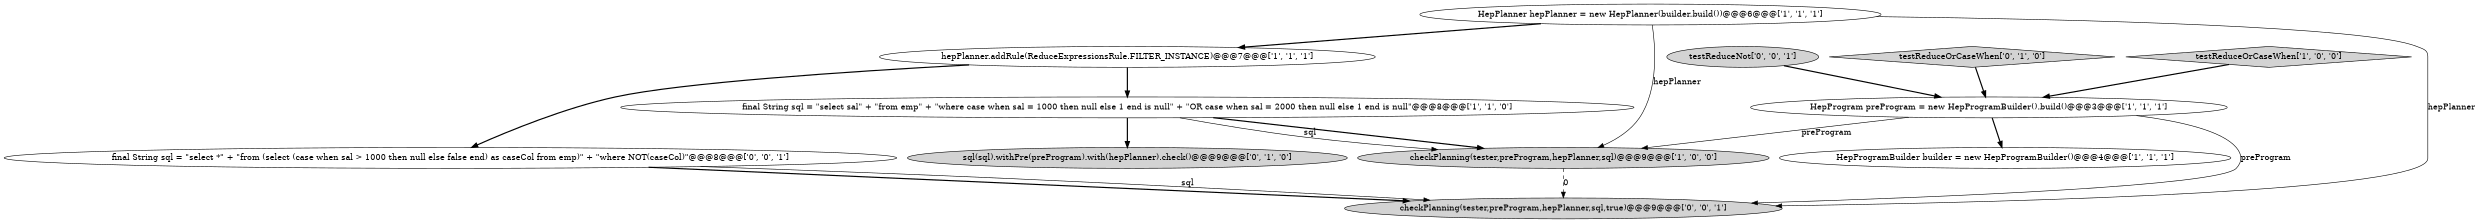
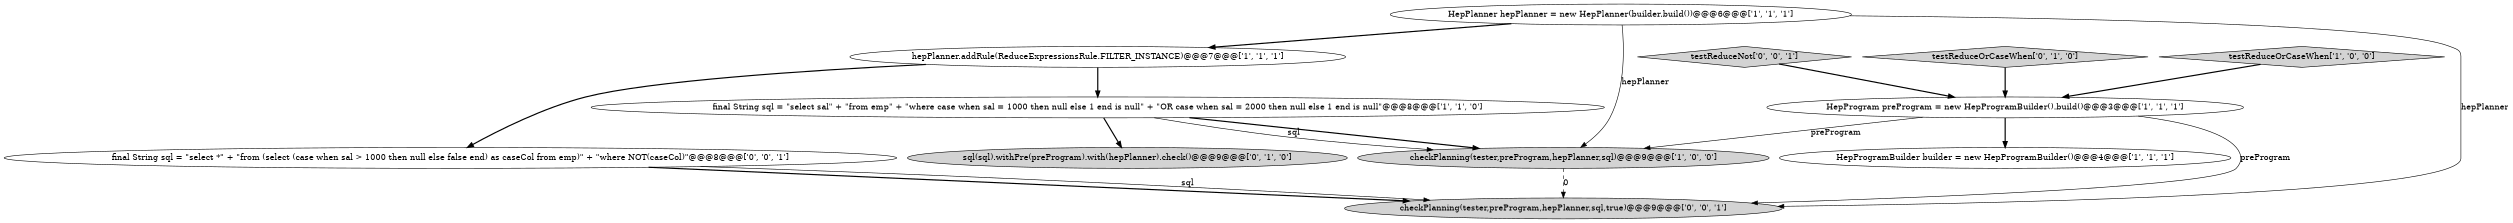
(1743, 57) -> (1745, 57)
